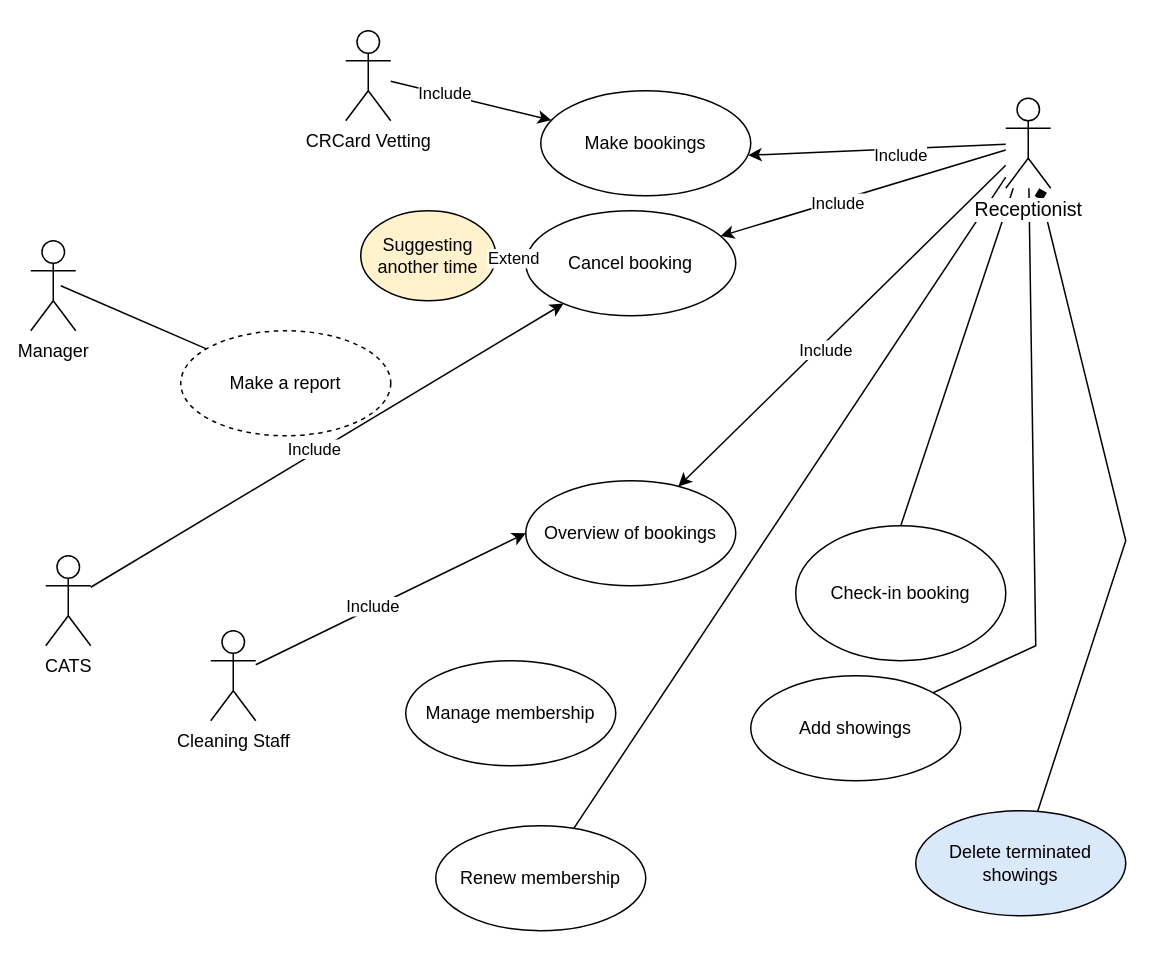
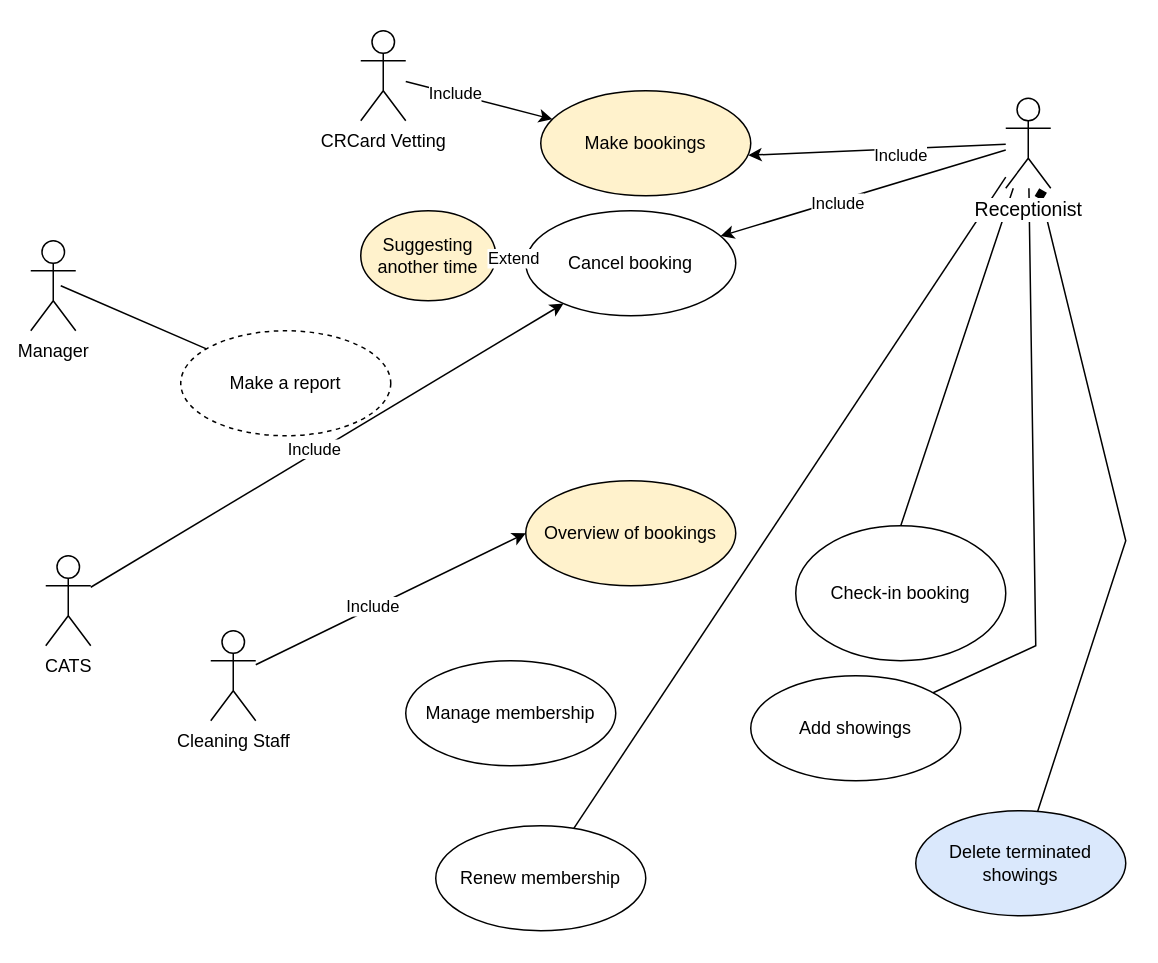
(368, 76) -> (383, 76)
(646, 143) -> (646, 143)
(846, 322) -> none
(631, 533) -> (631, 533)
